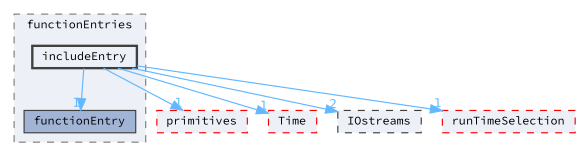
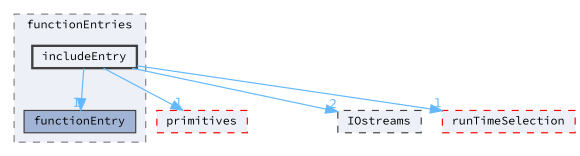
(293, 122) -> none
